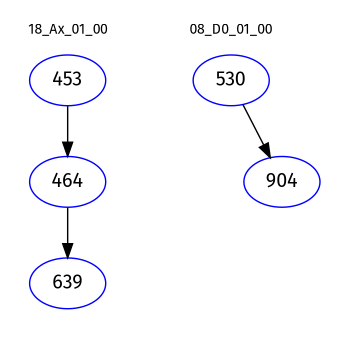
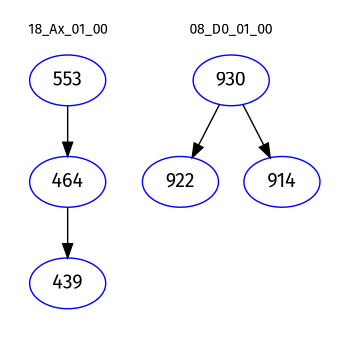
(68, 80) -> (68, 80)
(231, 80) -> (231, 80)
none -> (180, 182)
(282, 182) -> (282, 182)
(68, 283) -> (68, 283)
